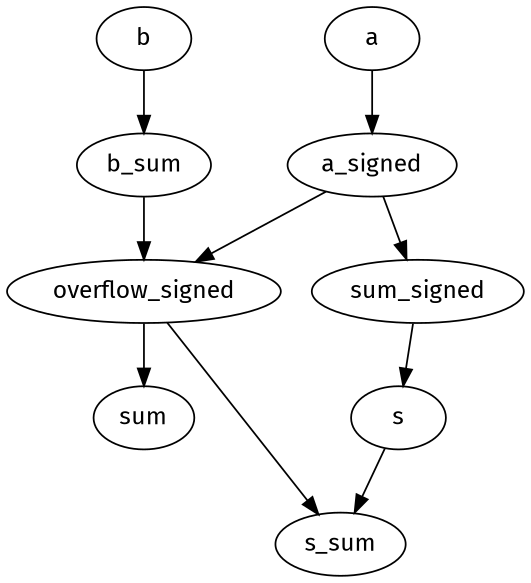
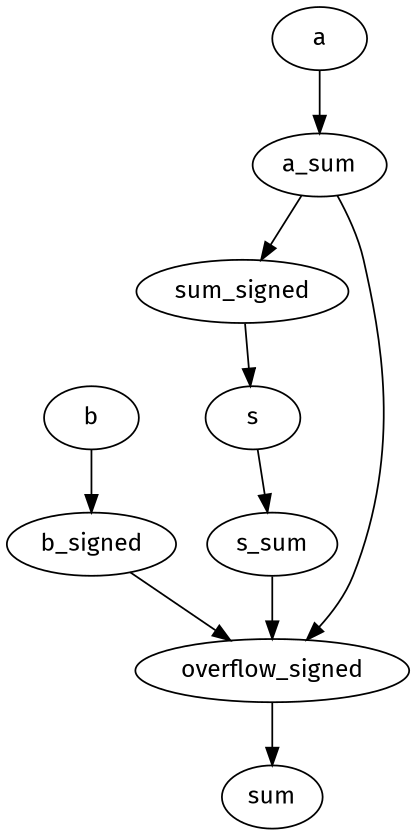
(144, 165) -> (91, 544)
(372, 165) -> (320, 165)
(237, 412) -> (272, 599)
